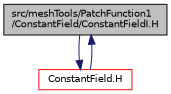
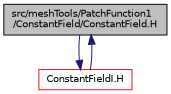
(85, 20) -> (85, 20)
(85, 80) -> (85, 80)
